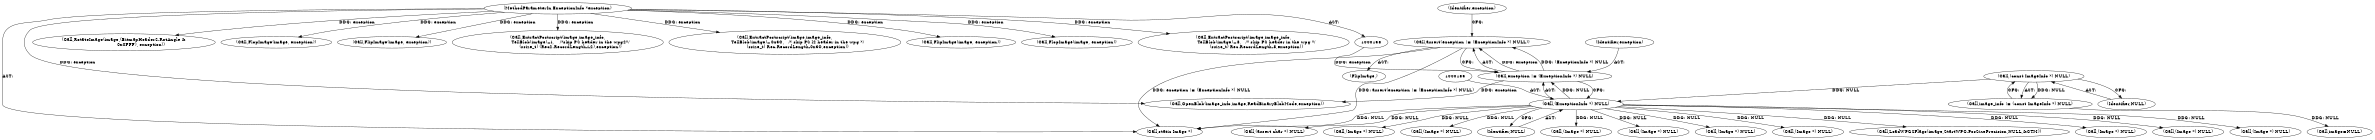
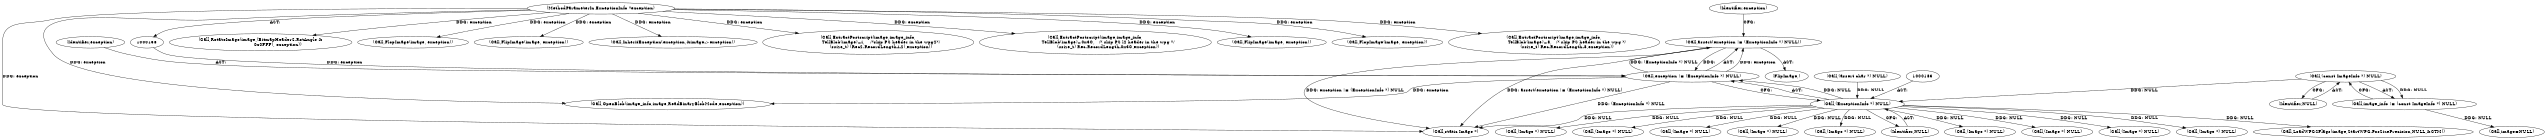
none -> (673, 42)
(1469, 62) -> (1710, 62)
(9, 76) -> (20, 76)
none -> (1574, 104)
(1418, 112) -> (1857, 89)
